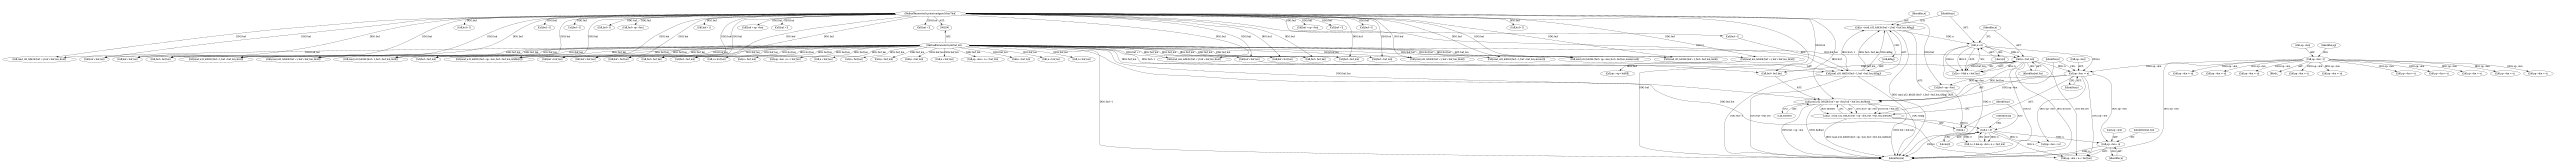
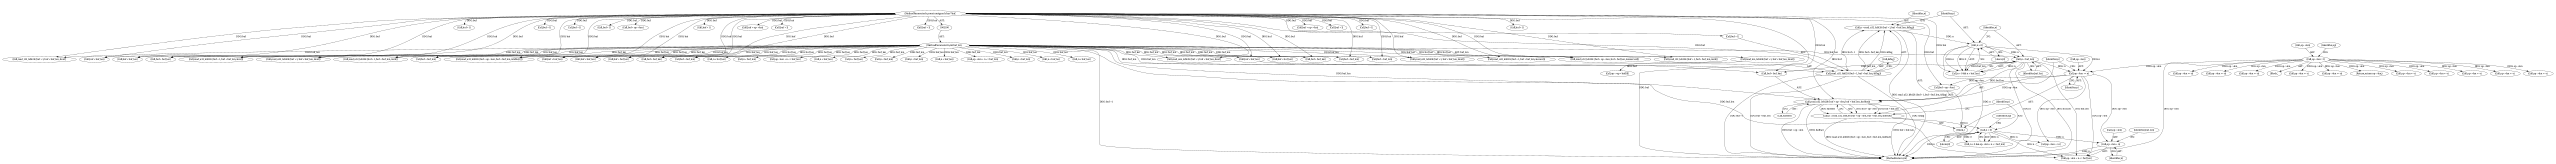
(1539, 21) -> (1478, 15)
(946, 37) -> (939, 36)
(1892, 43) -> (1882, 69)
(1700, 45) -> (1700, 45)
(1133, 52) -> (1133, 52)
(1148, 59) -> (1148, 59)
none -> (2369, 74)
(1897, 158) -> (1897, 158)
